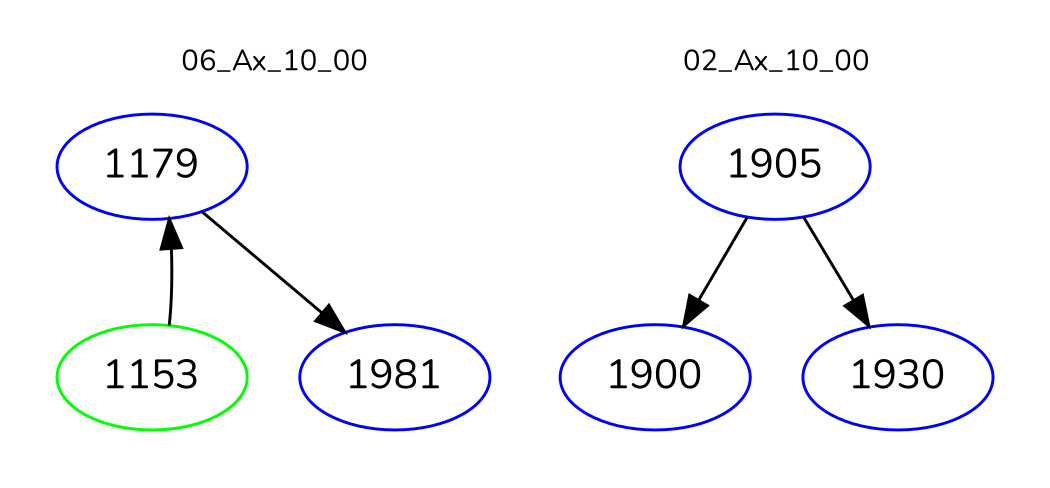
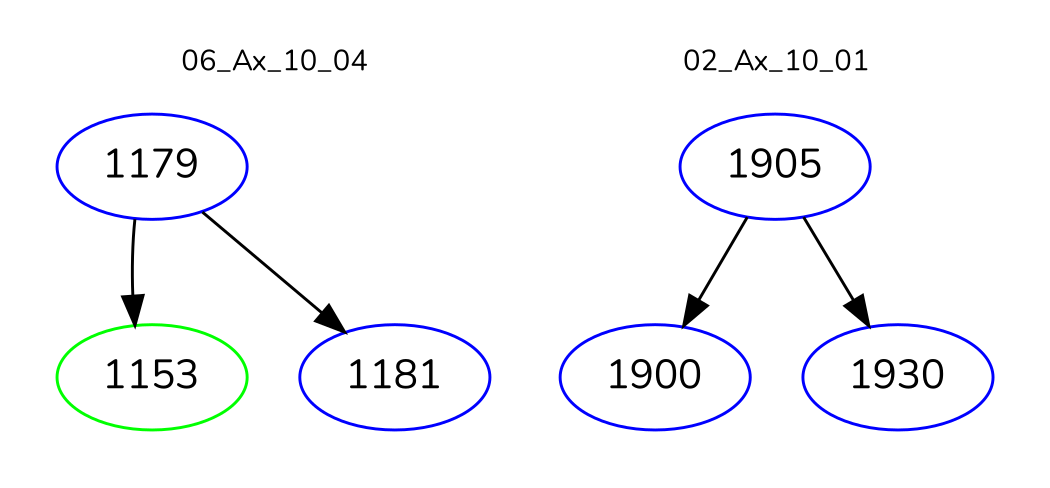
(275, 63) -> (275, 63)
(777, 63) -> (777, 63)
(172, 287) -> (133, 257)
(395, 377) -> (395, 377)
